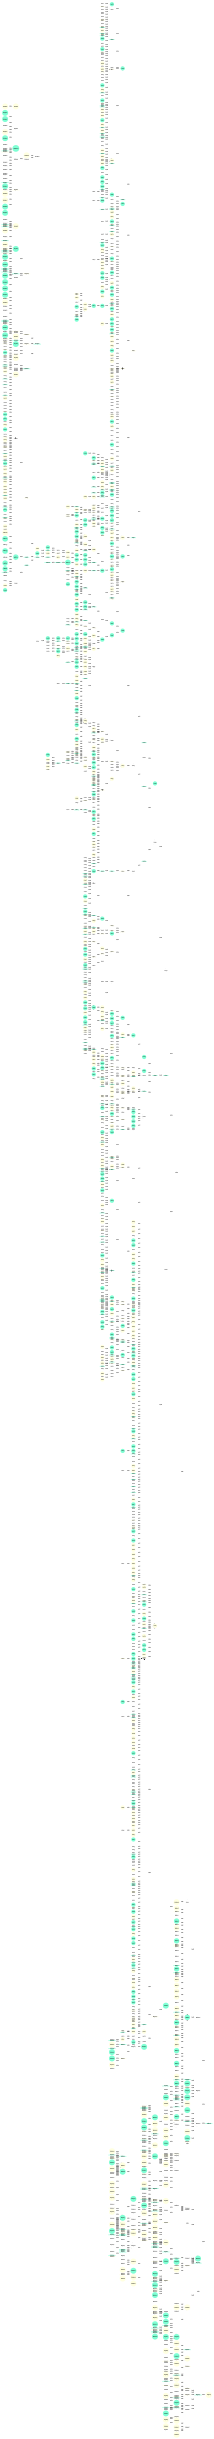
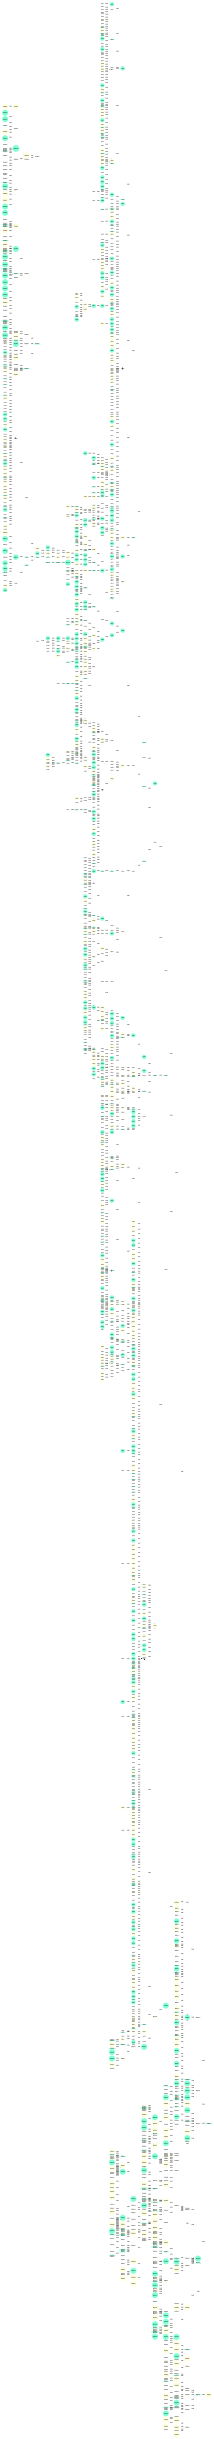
(94, 775) -> (94, 775)
(118, 1013) -> (119, 1021)
none -> (133, 1844)
